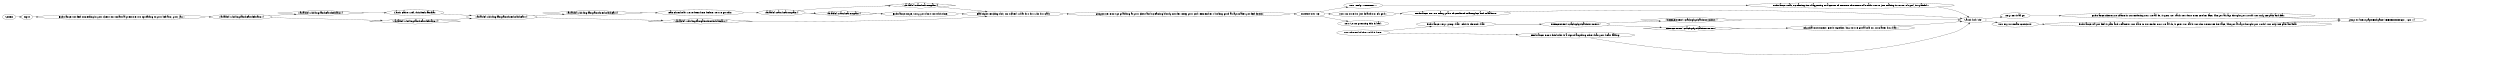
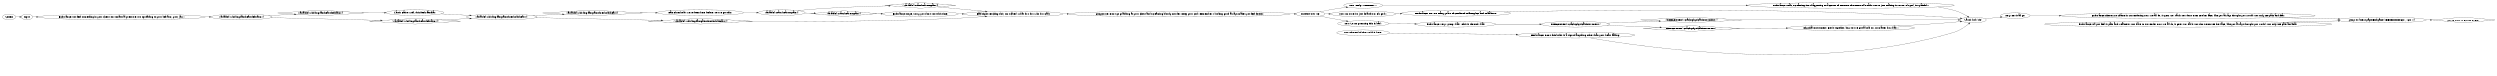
none -> (2464, 20)
(2015, 24) -> none
(1407, 29) -> (1402, 24)
